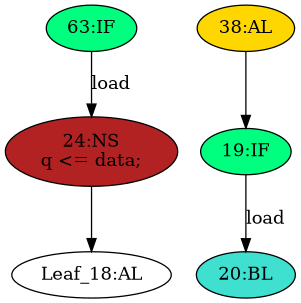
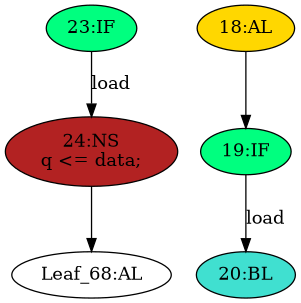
(92, 28) -> (92, 28)
(246, 28) -> (246, 28)
(92, 275) -> (92, 275)
